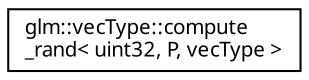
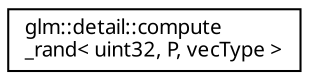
(154, 40) -> (154, 40)
